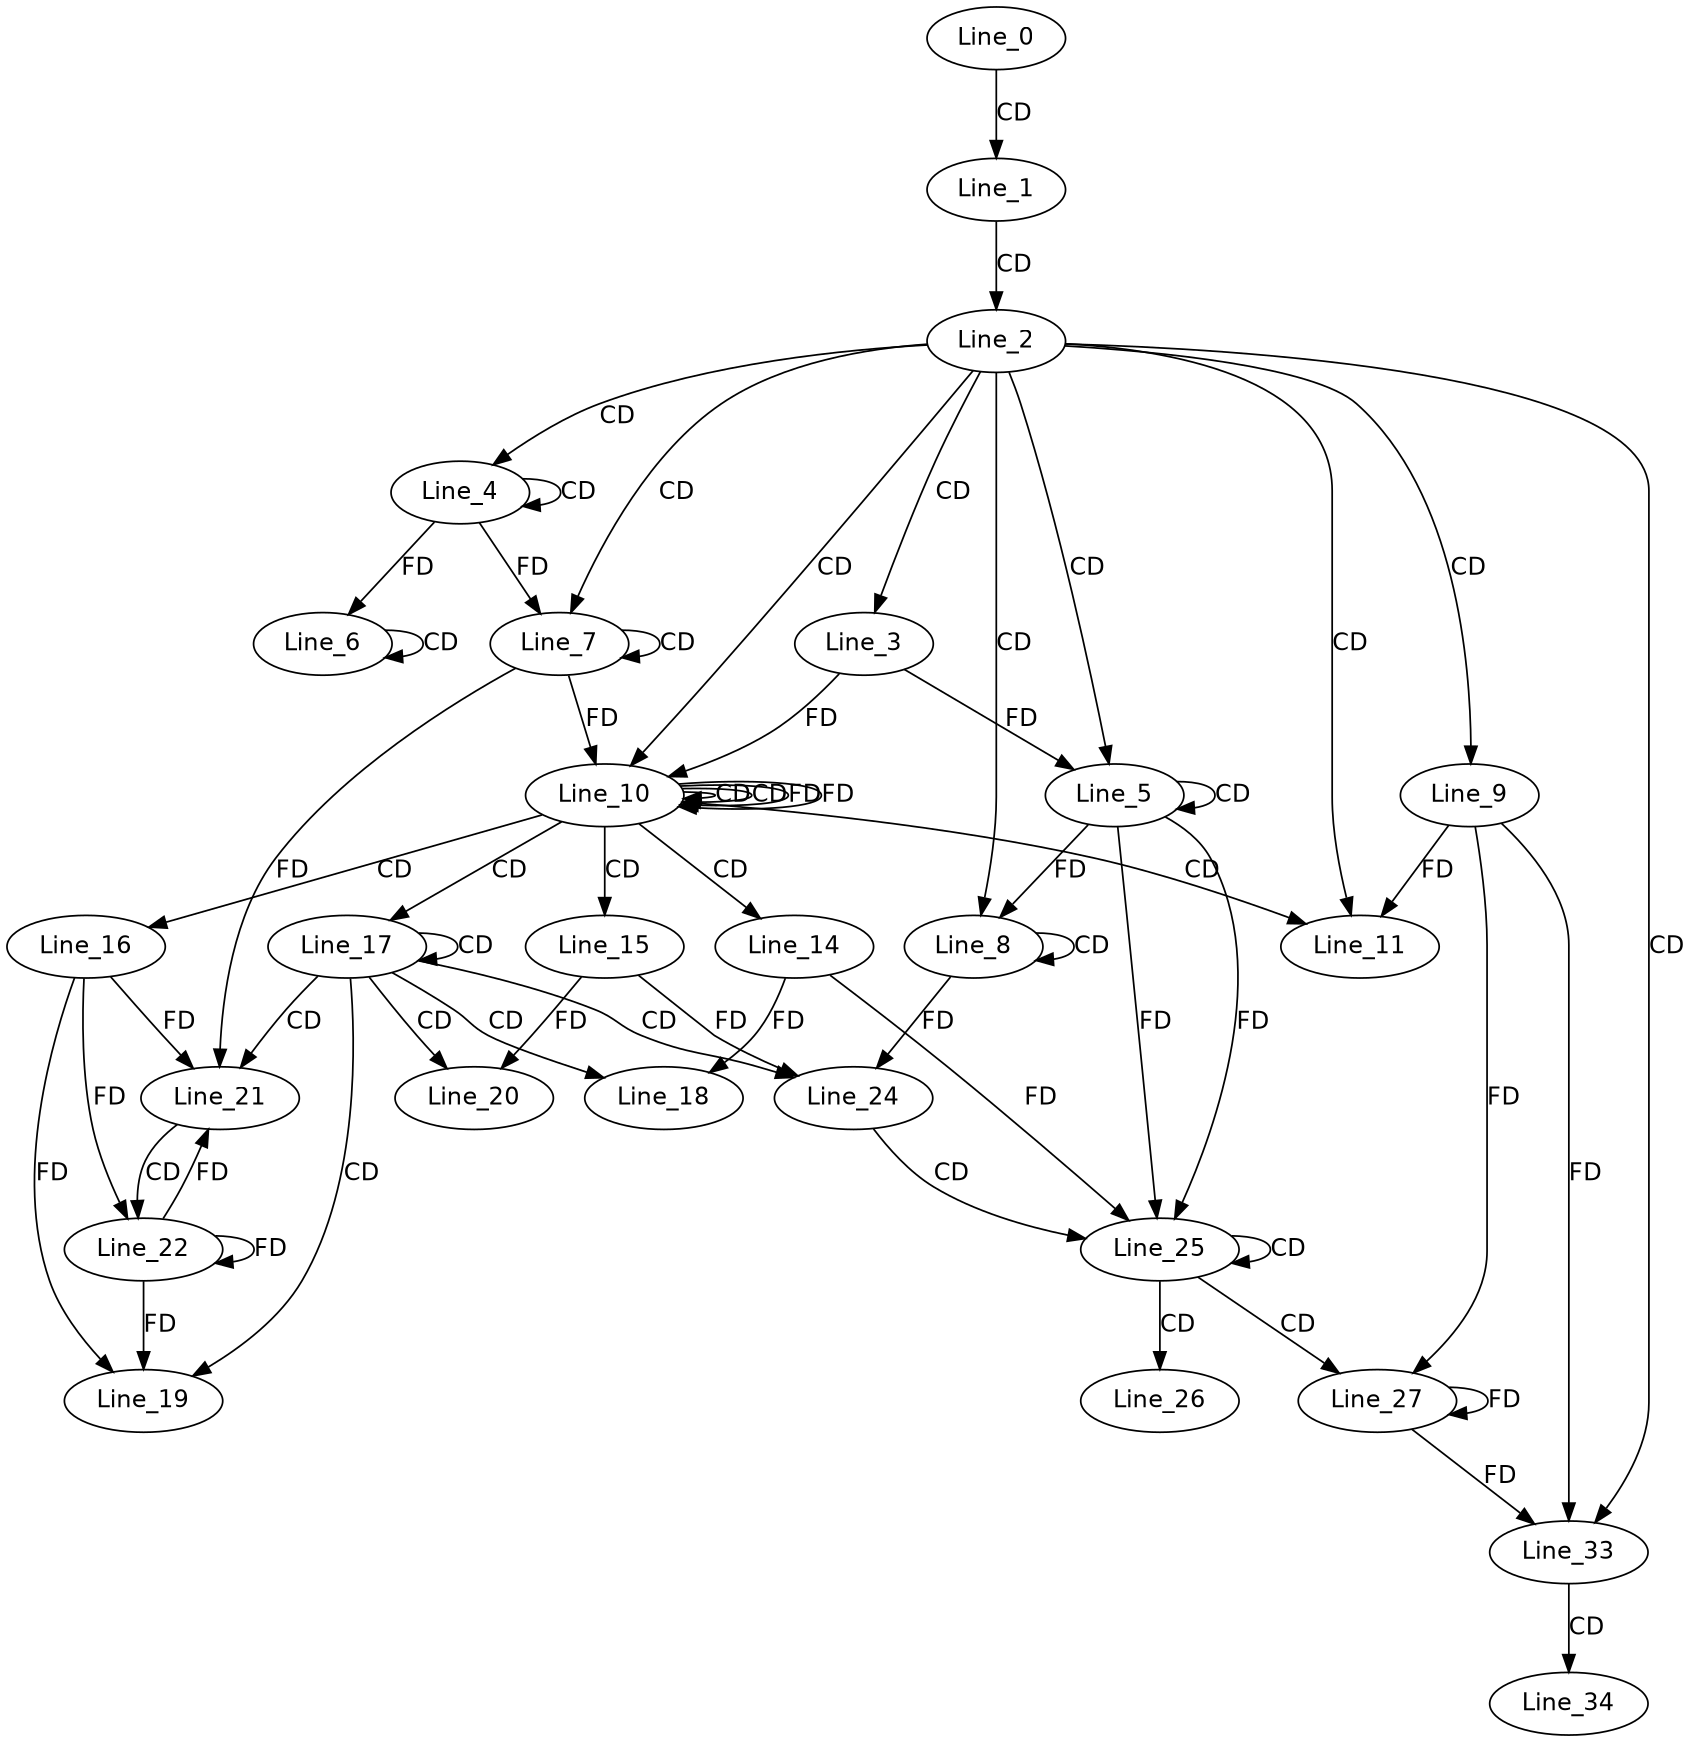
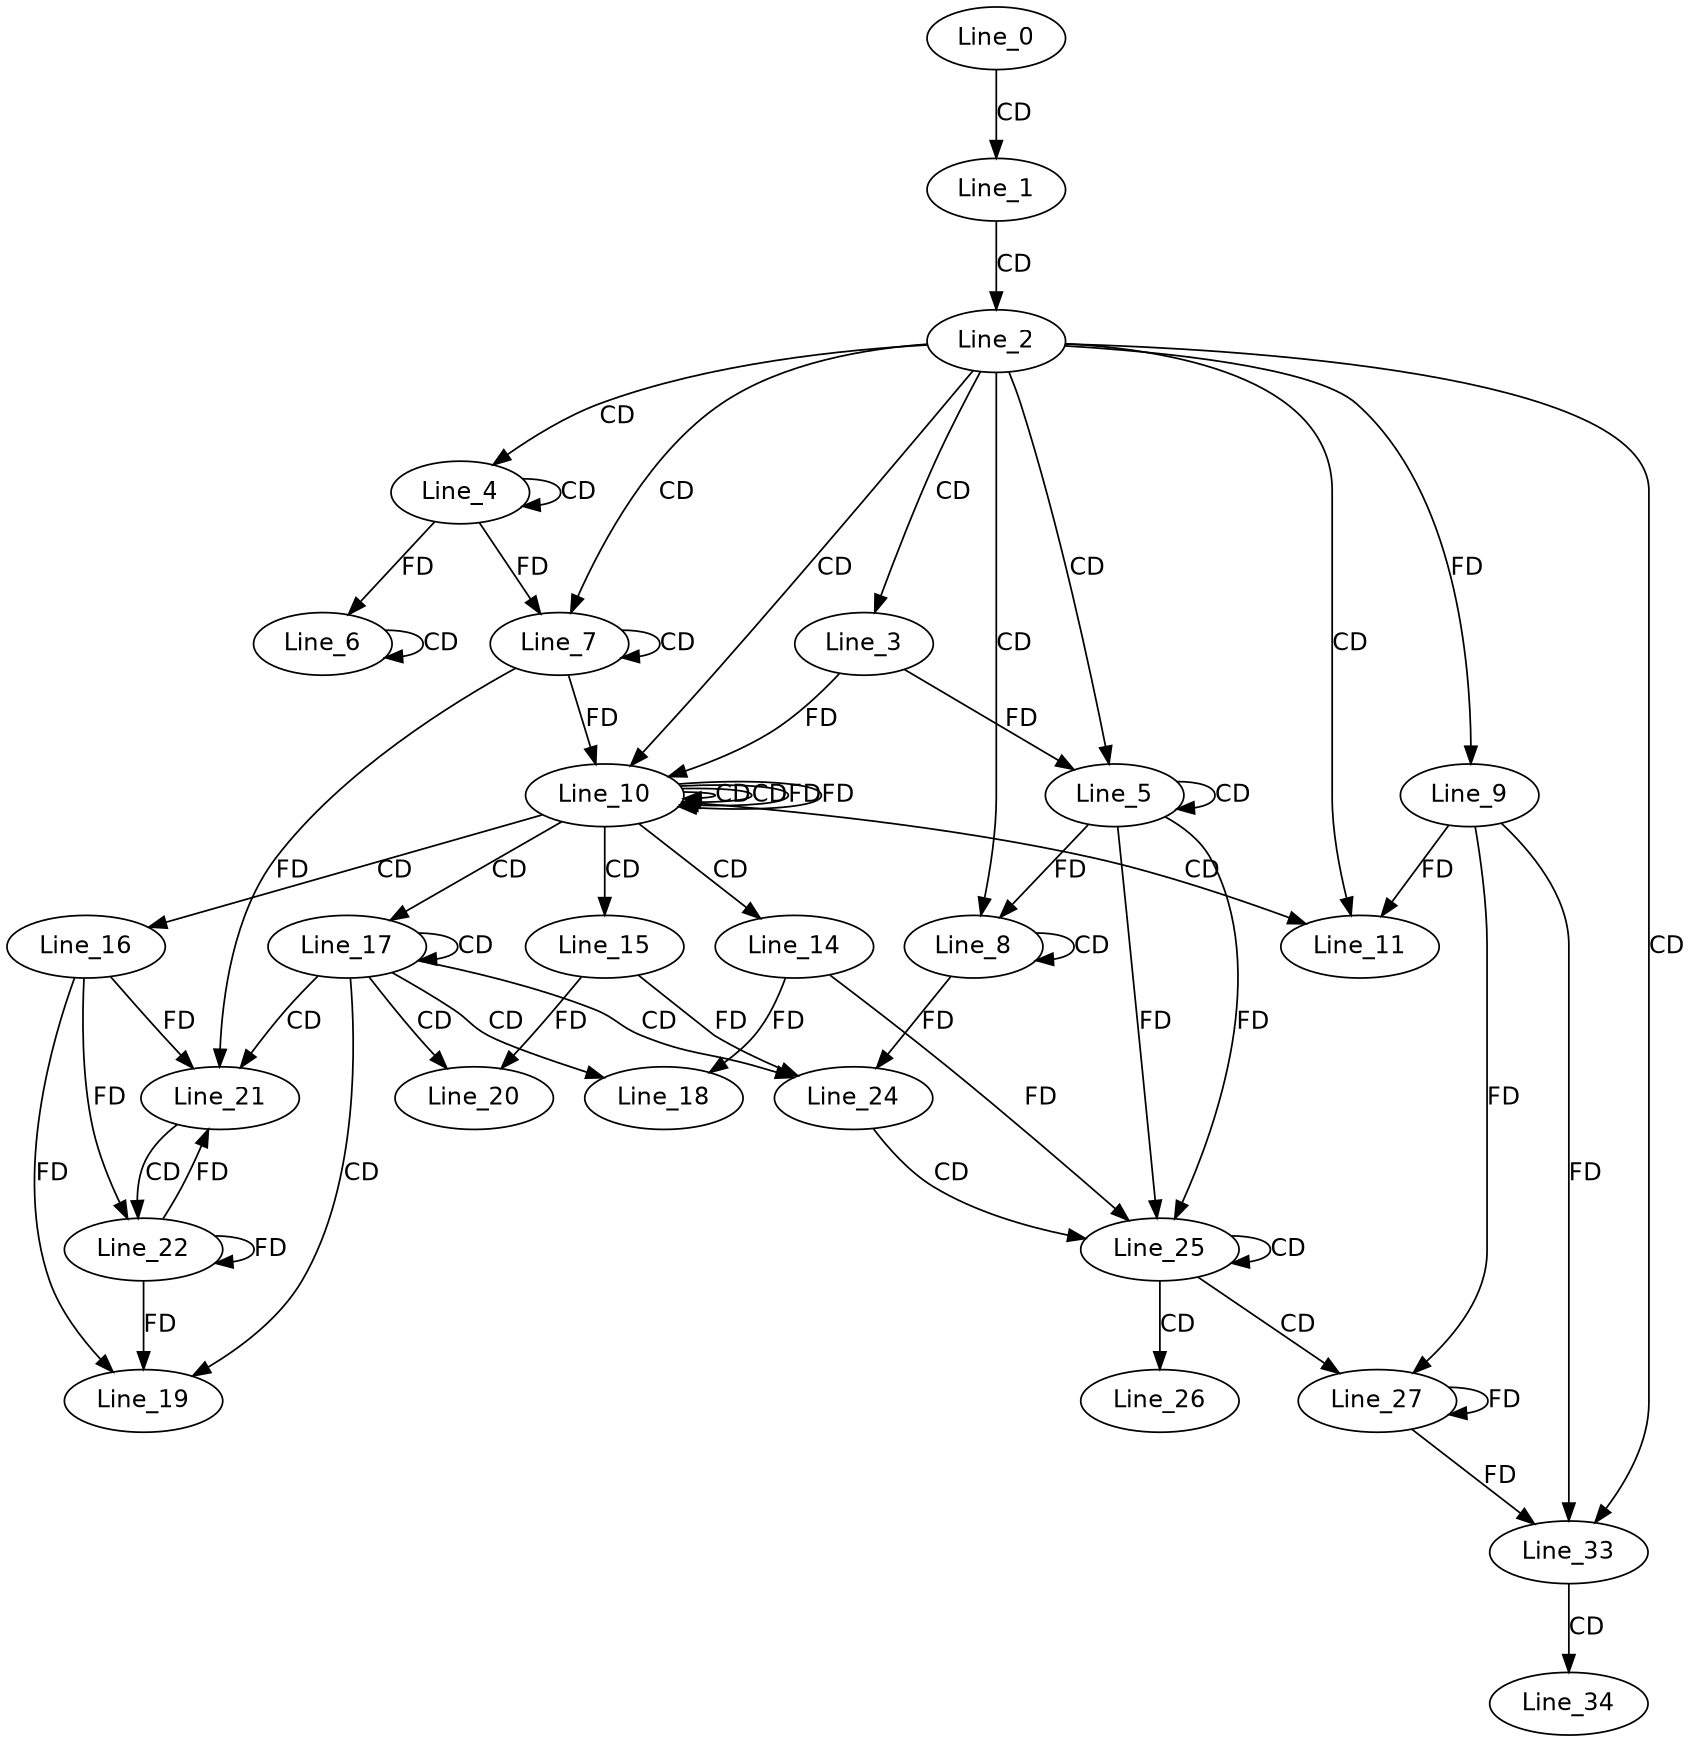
(1469, 568) -> (1467, 568)
